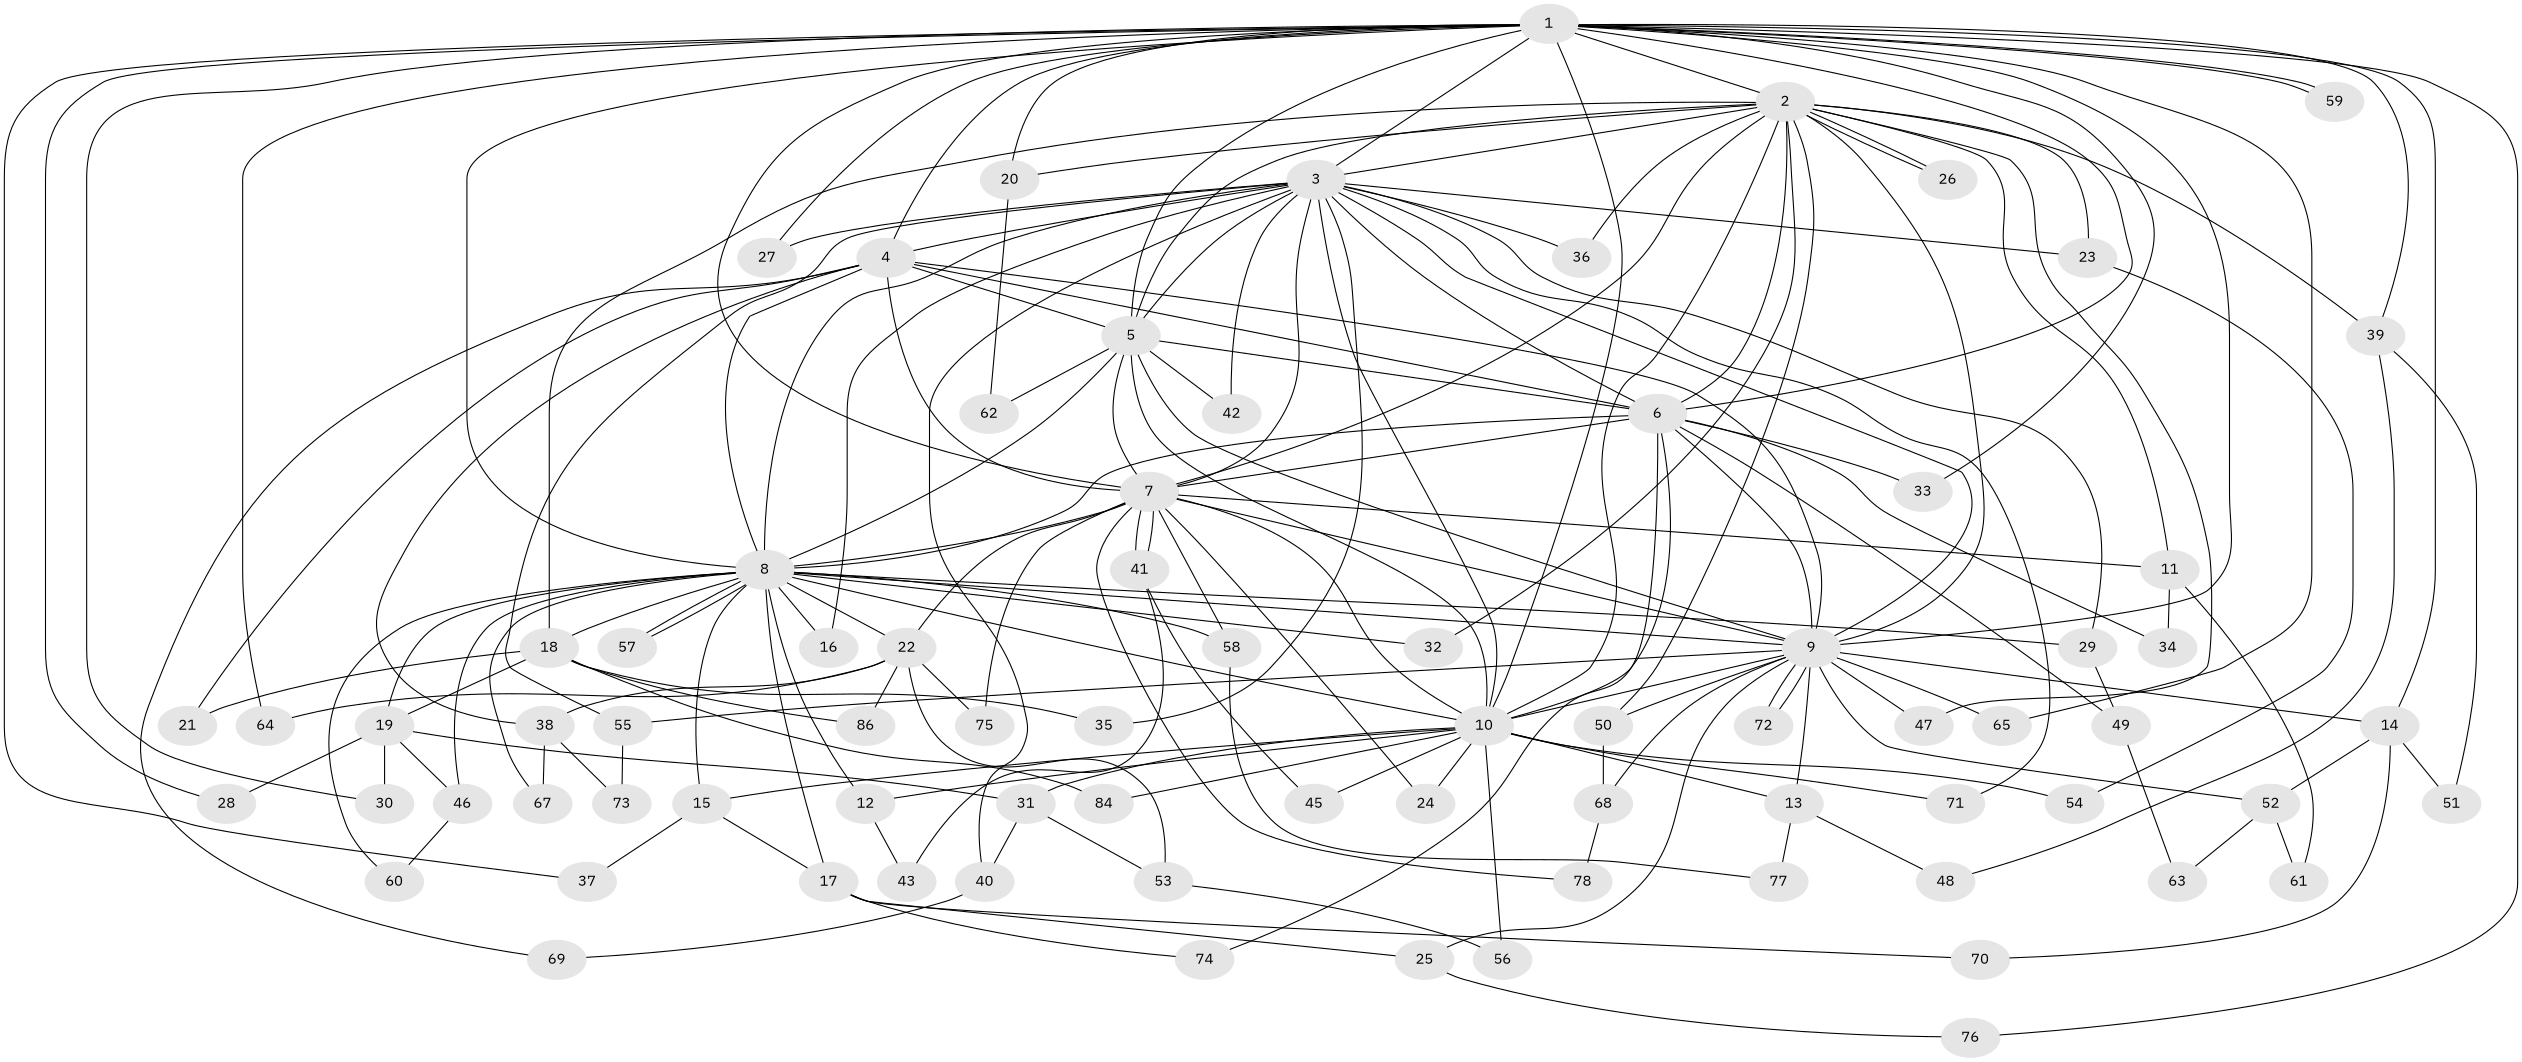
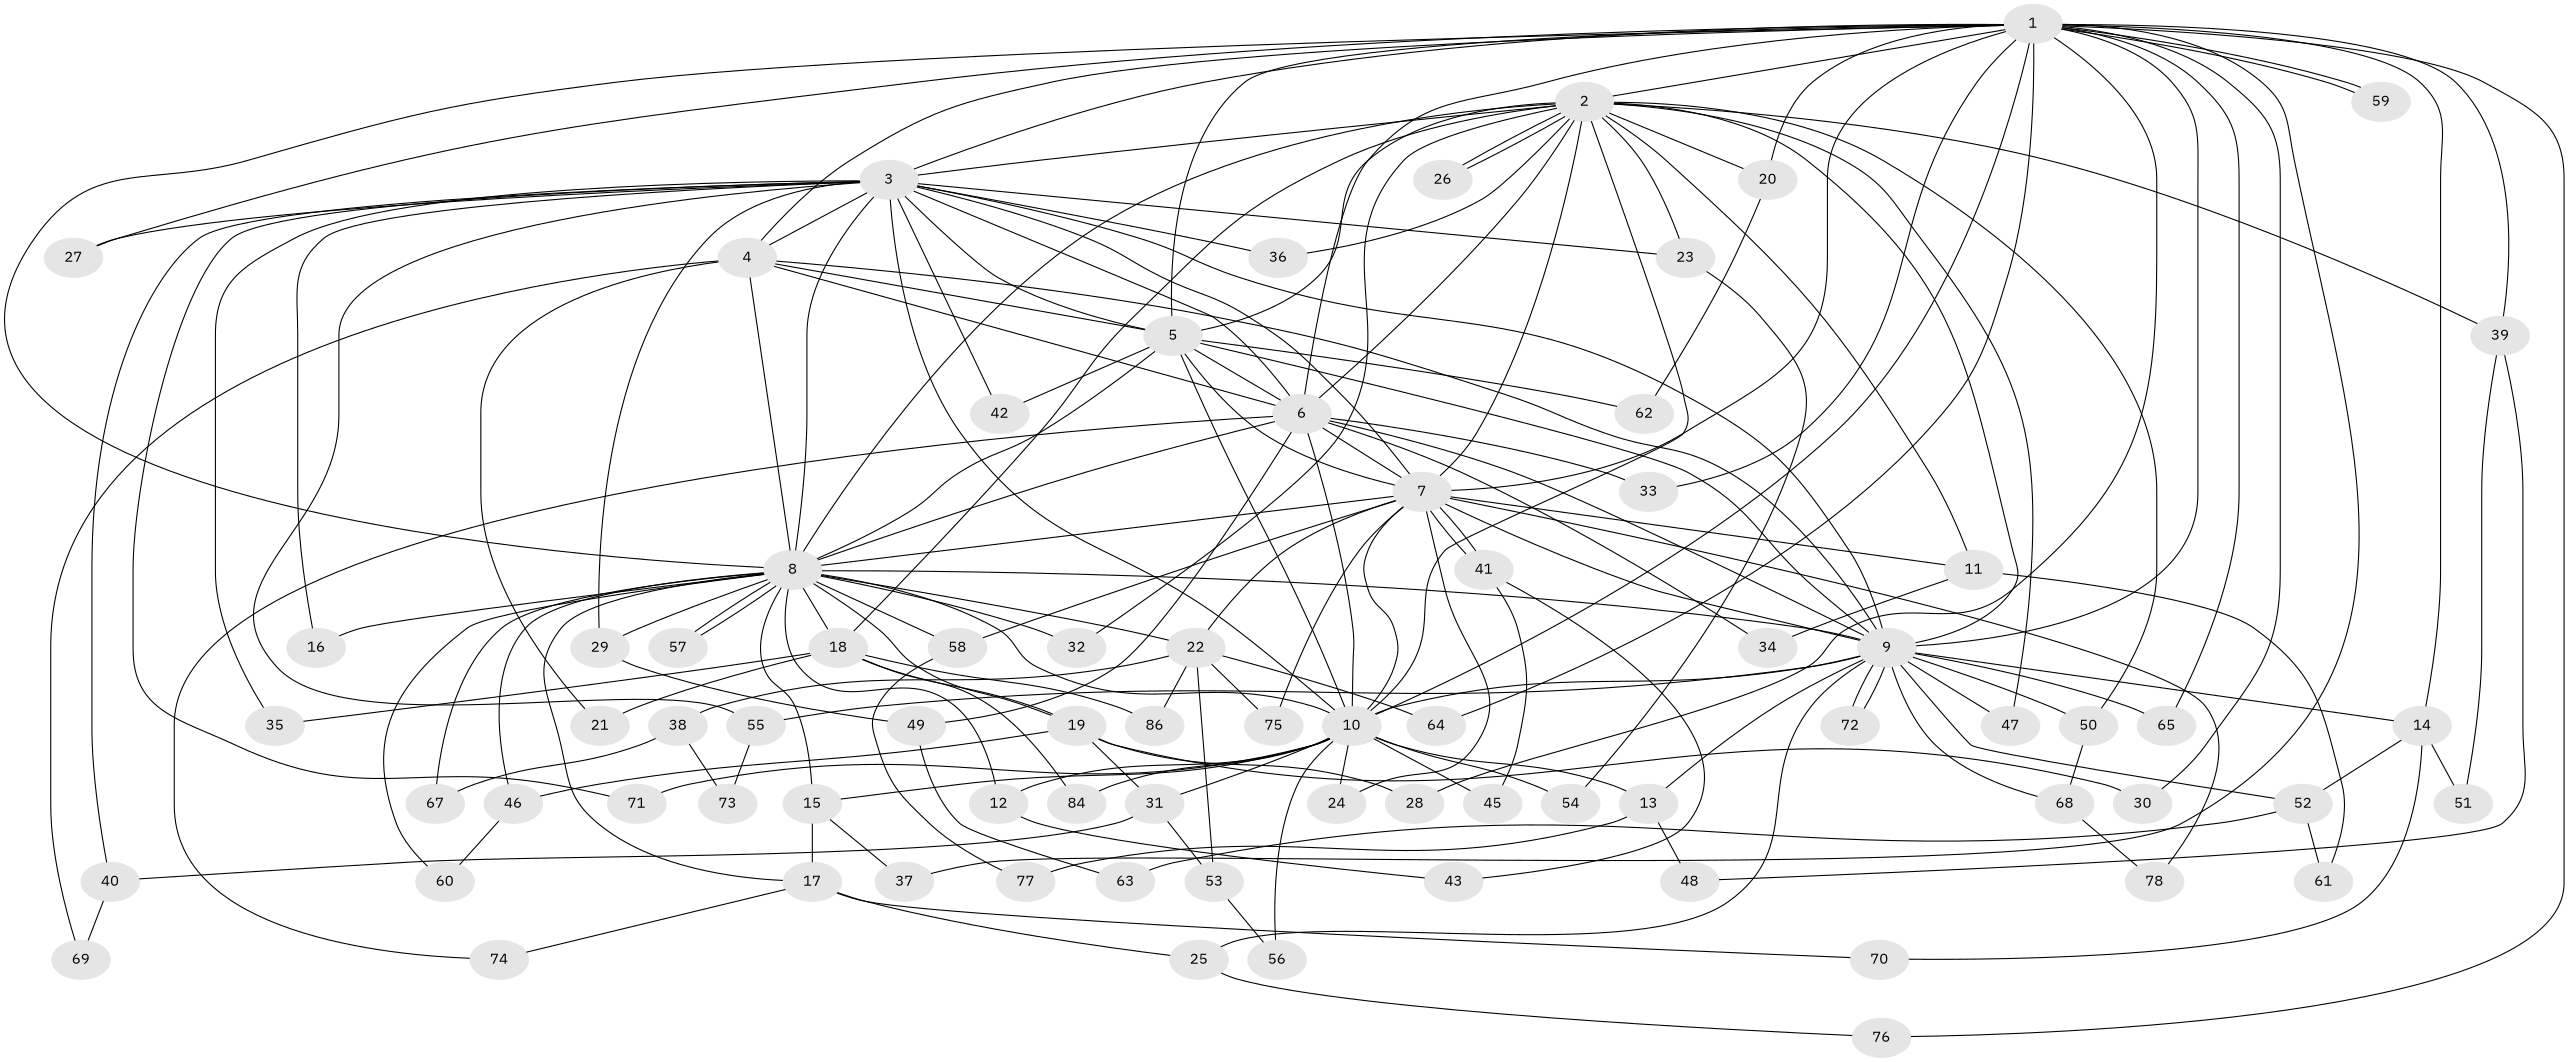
none -> (1154, 196)
(955, 437) -> none
(496, 442) -> none
